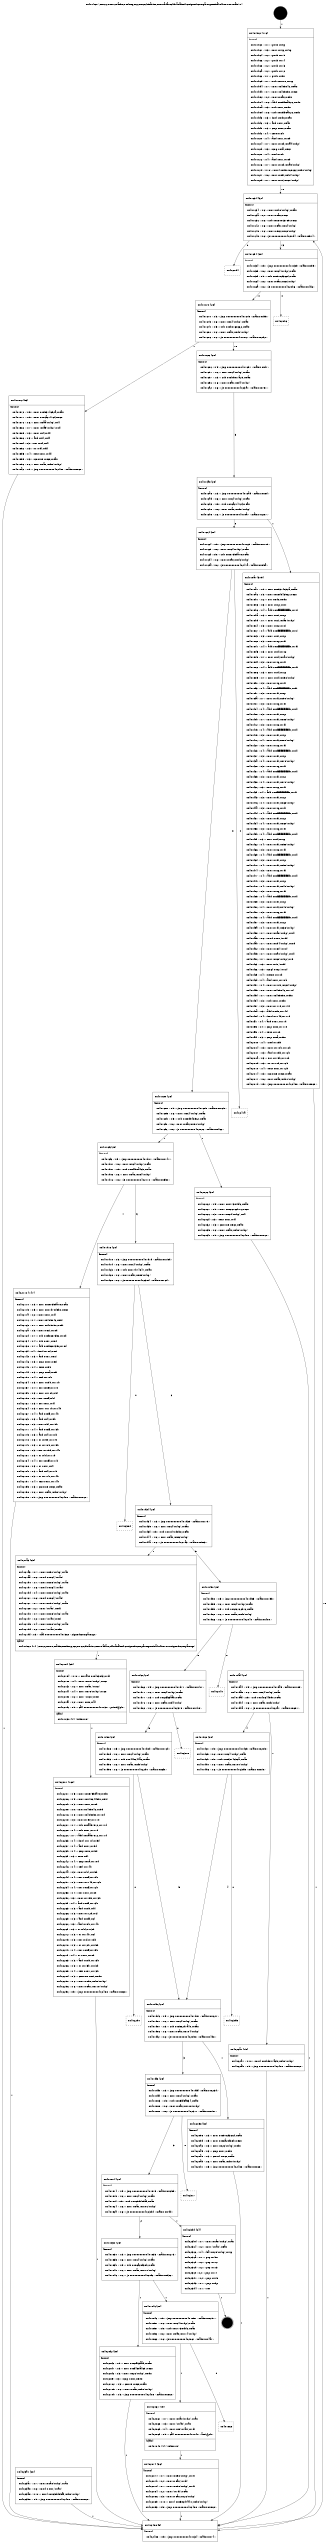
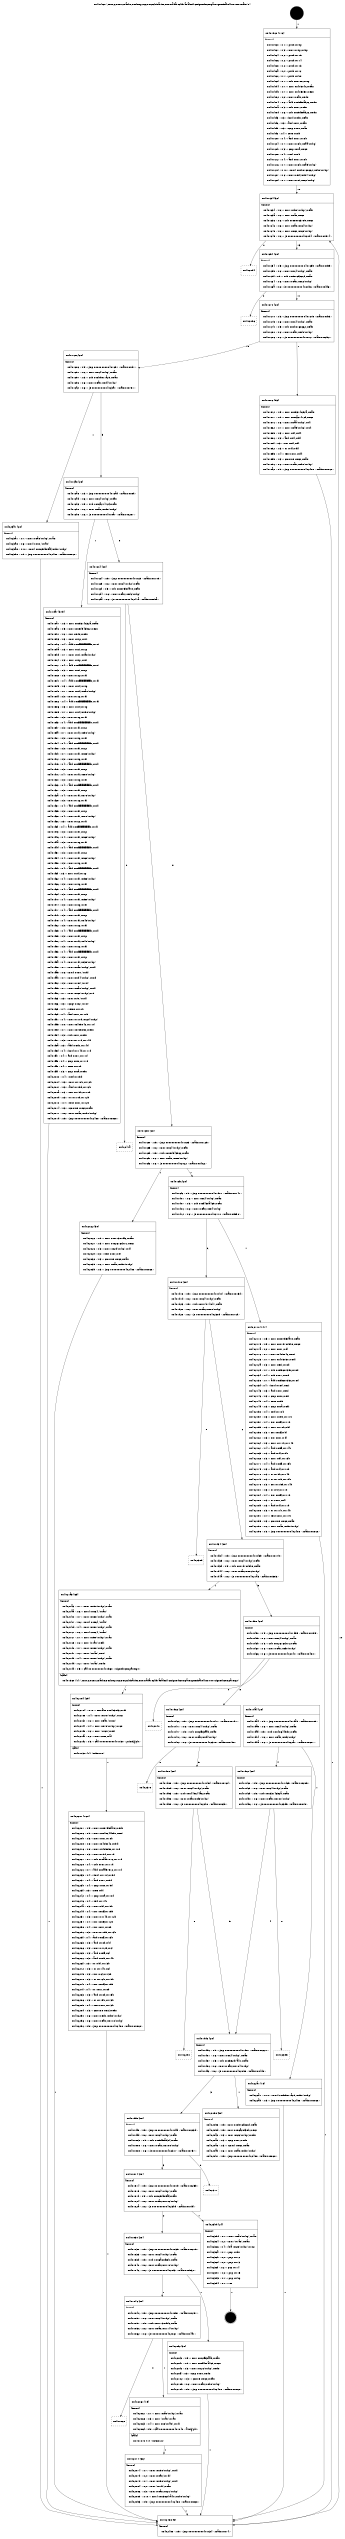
none -> (70, 457)
(240, 2352) -> none
